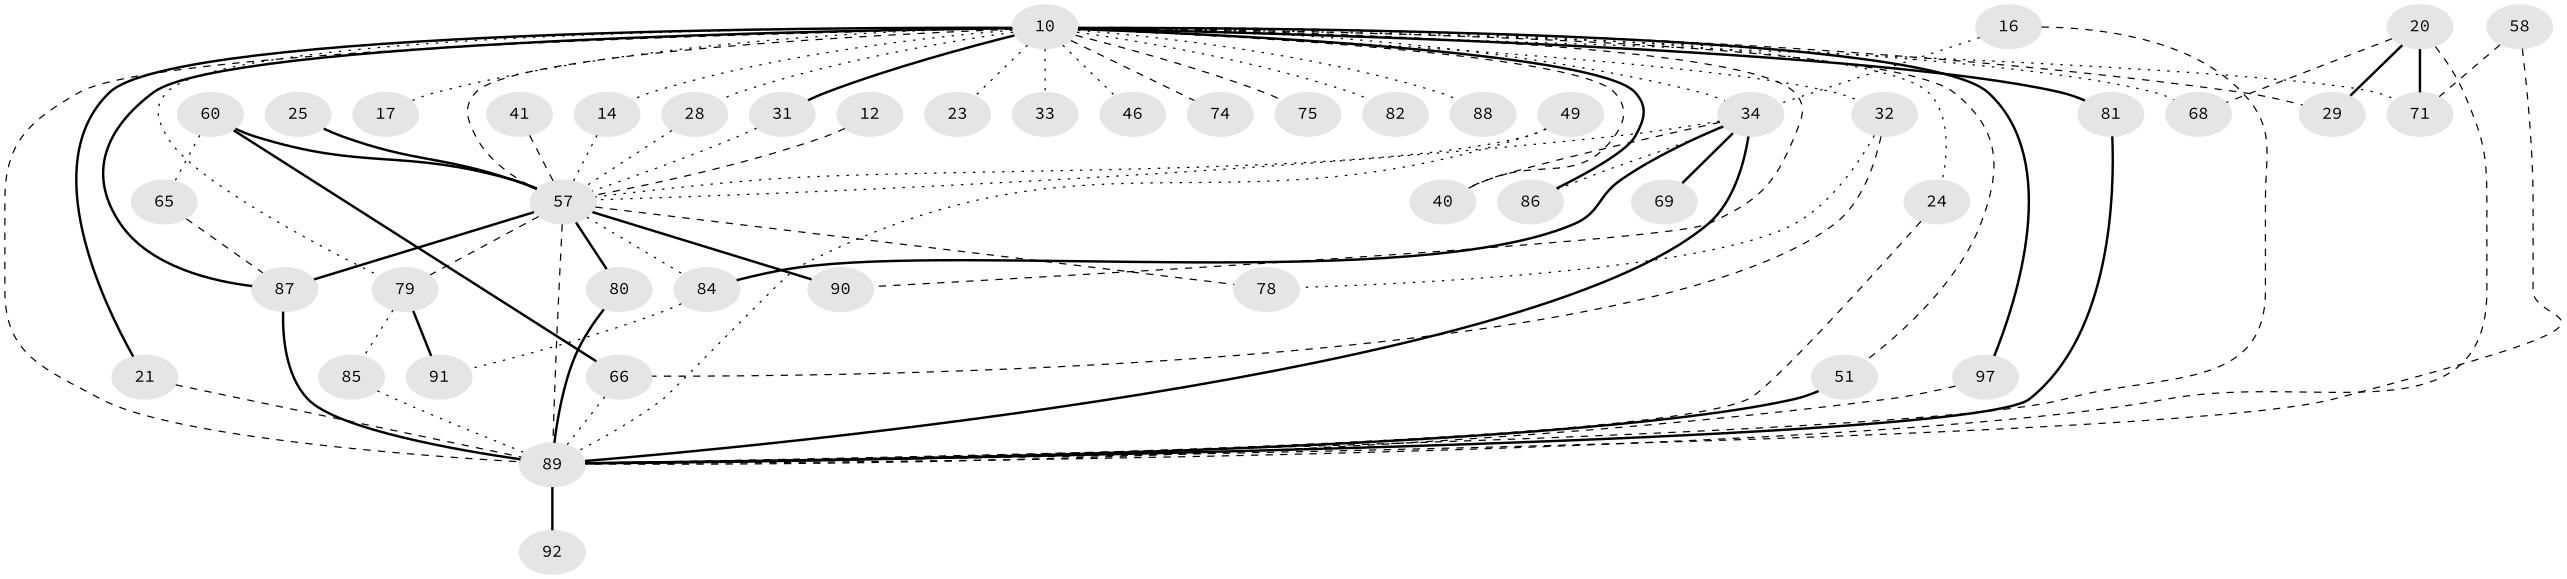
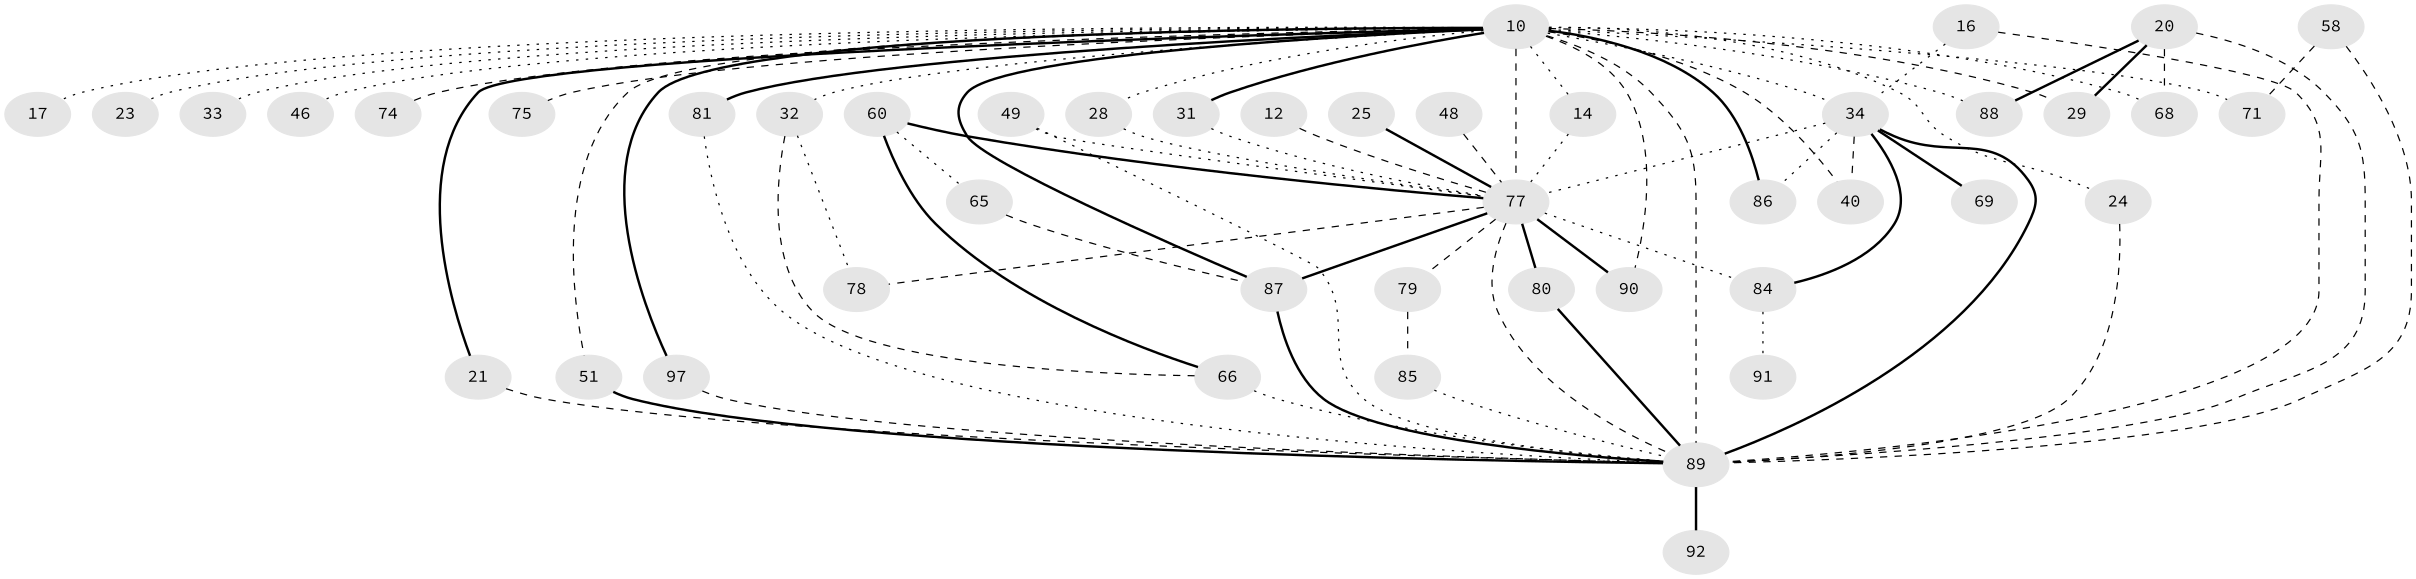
(2420, 71) -> (2092, 63)
(159, 105) -> none
(520, 114) -> (1449, 114)
(1396, 114) -> none
(563, 202) -> (1516, 202)
(378, 333) -> (1408, 333)
(422, 333) -> none
(1451, 444) -> (1117, 414)
